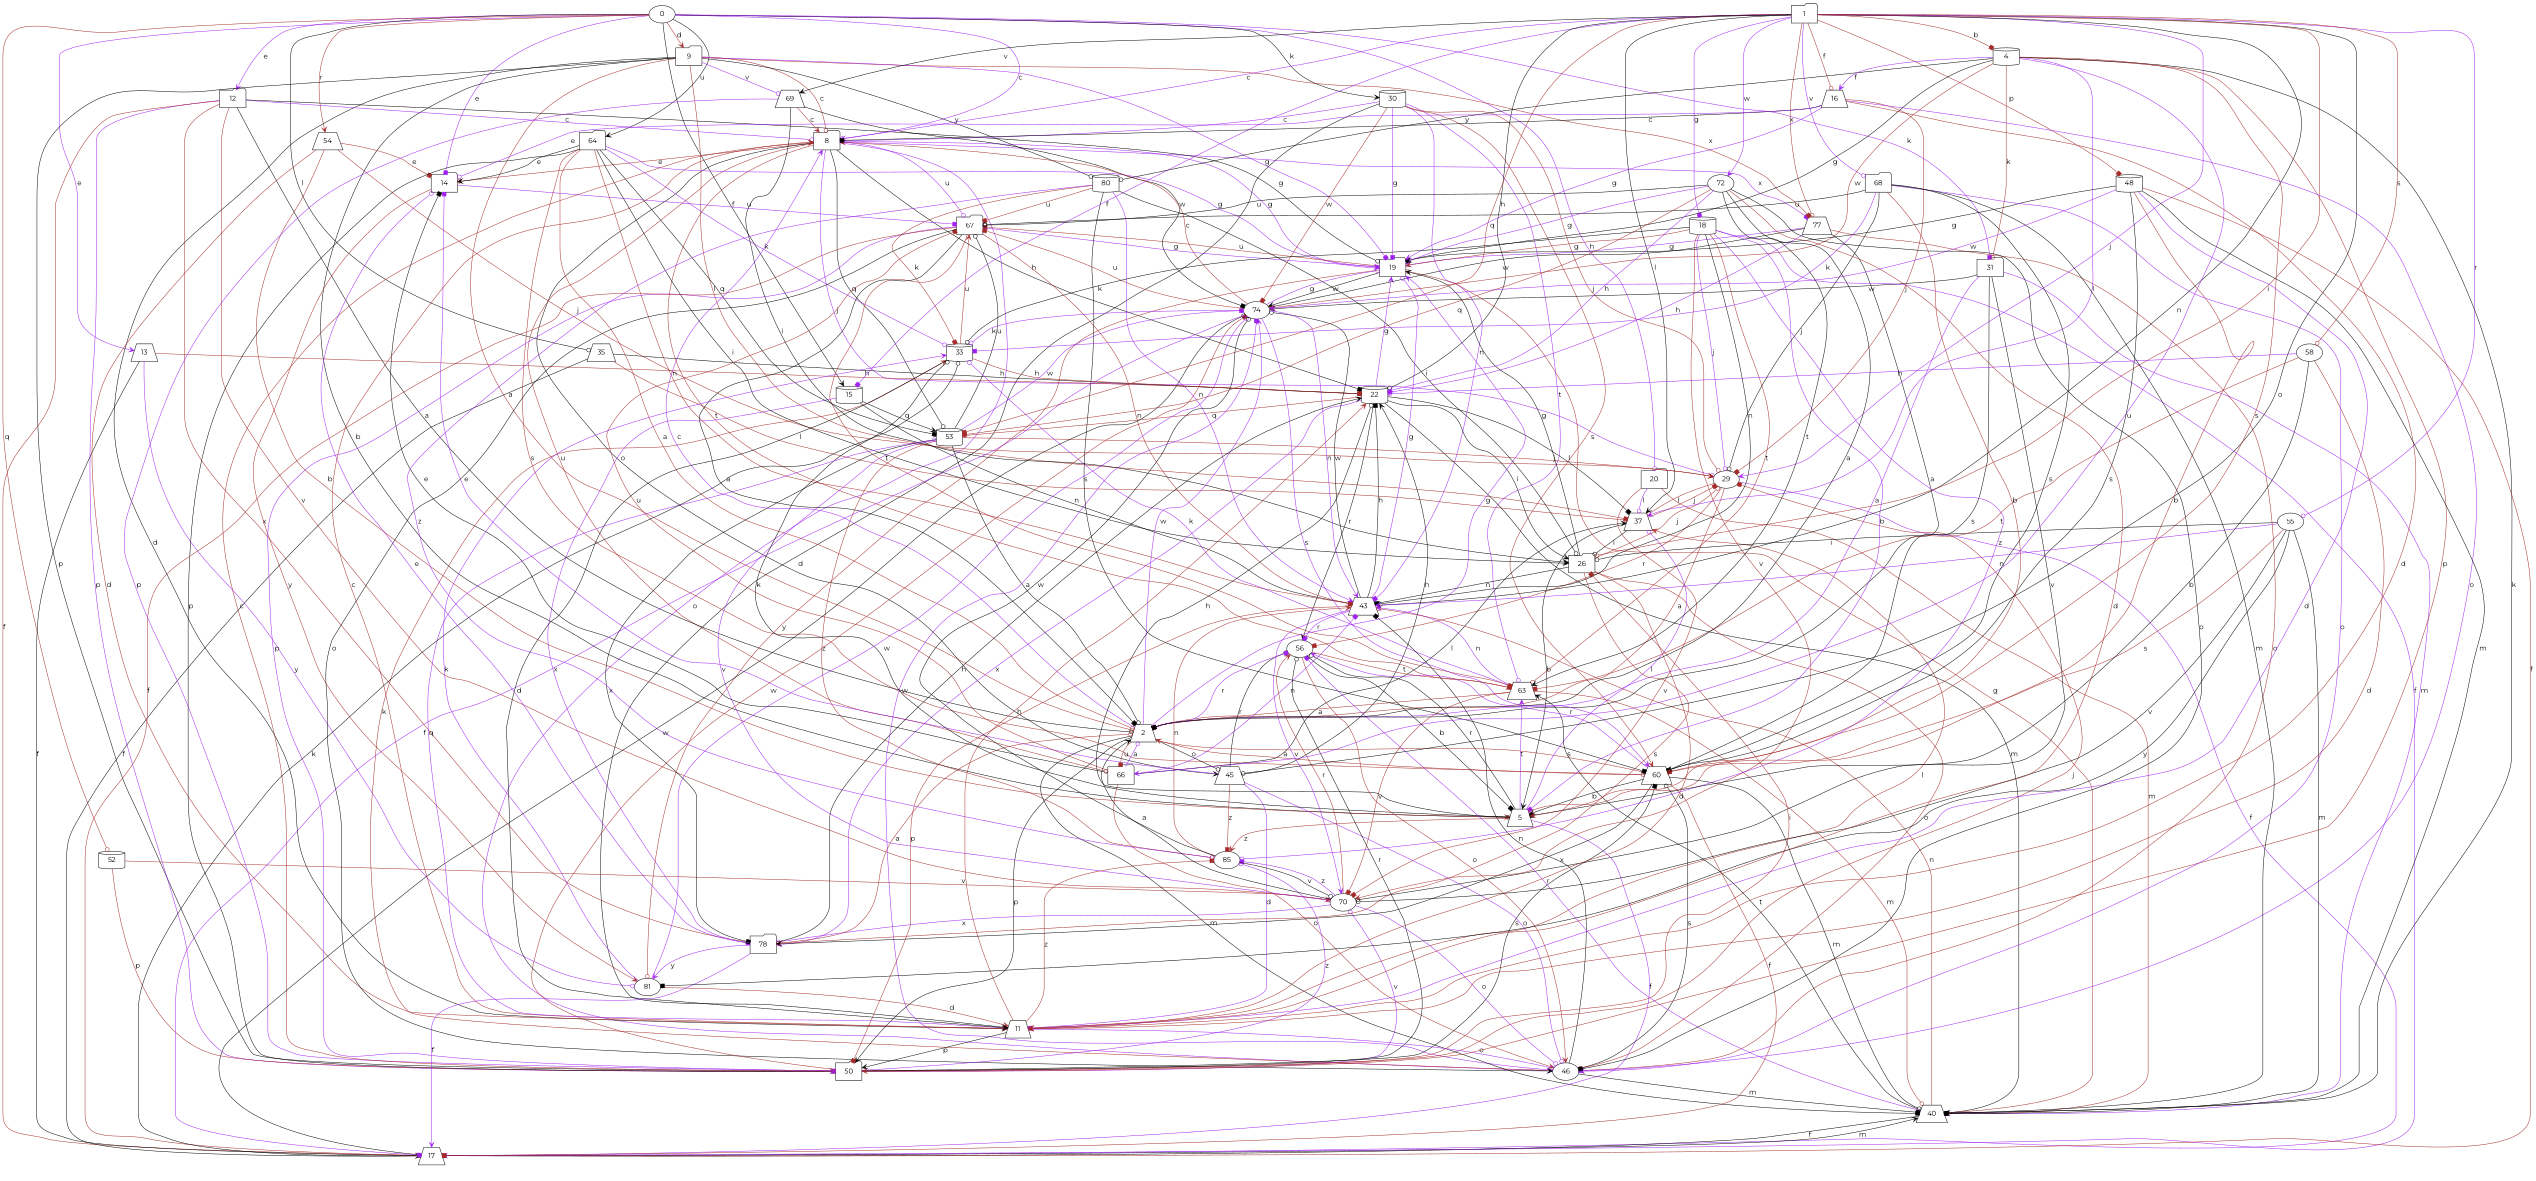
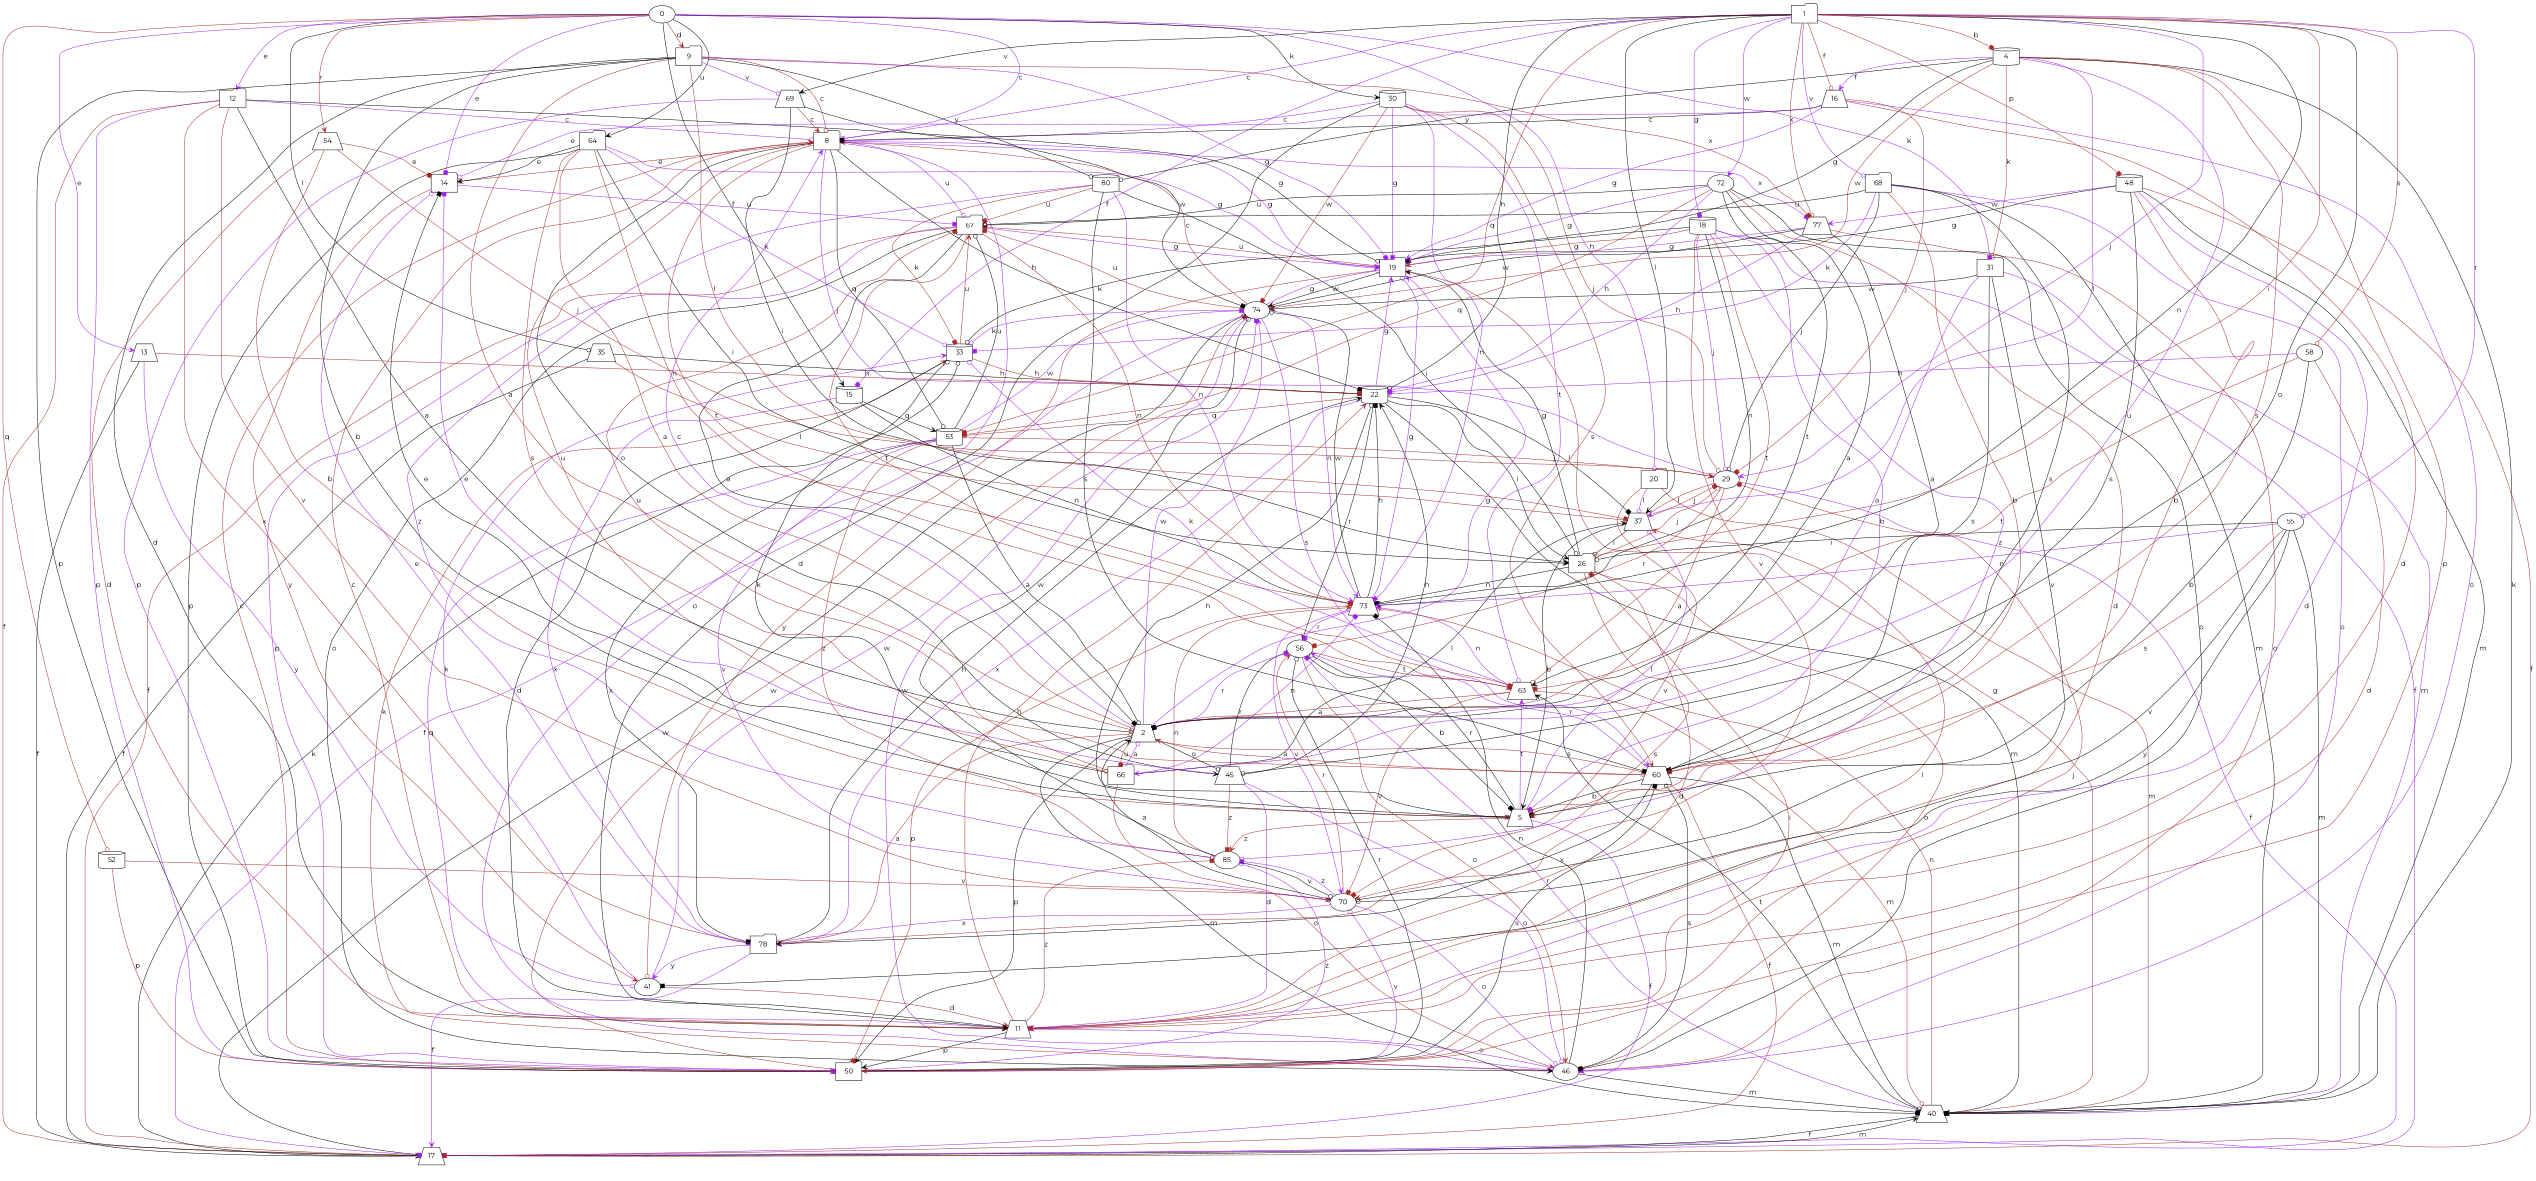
(1723, 284) -> (1989, 203)
(743, 324) -> none
(1364, 606) -> (1364, 606)
(648, 987) -> (648, 987)
